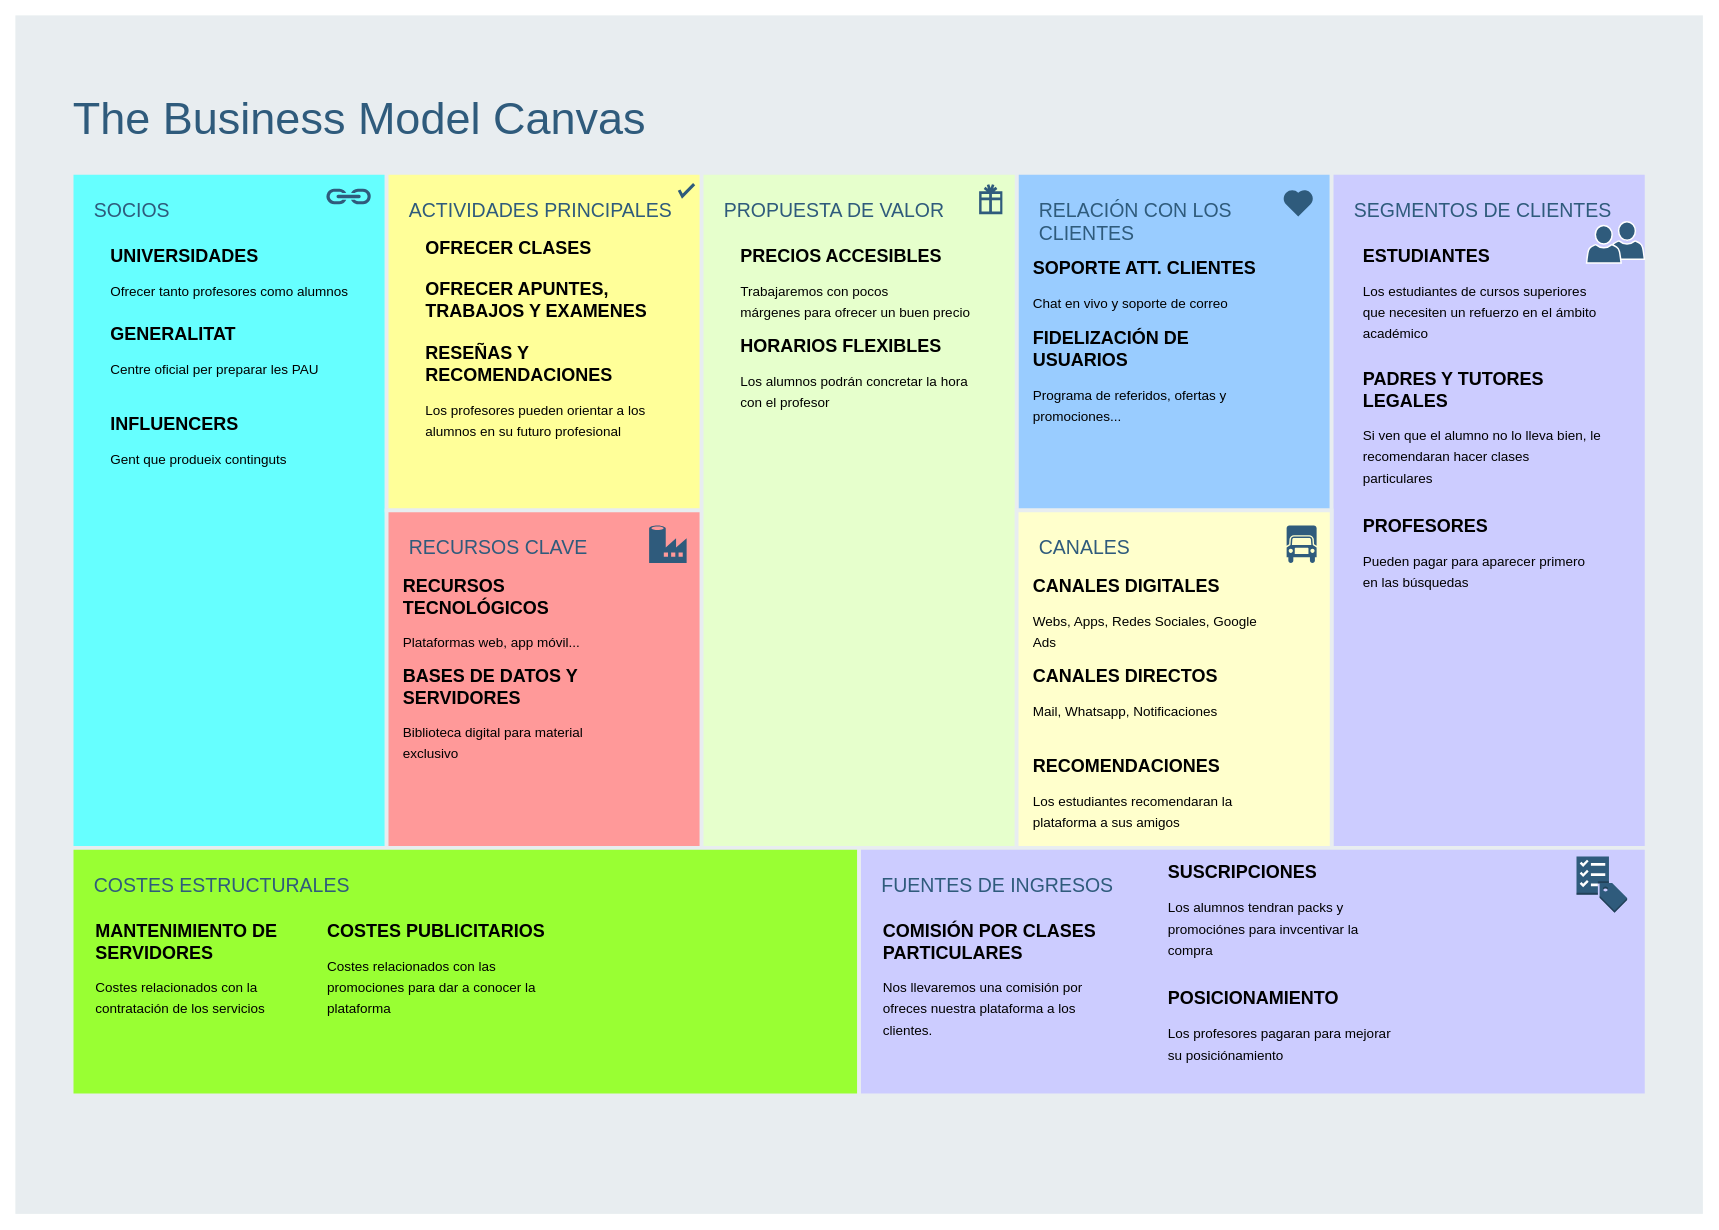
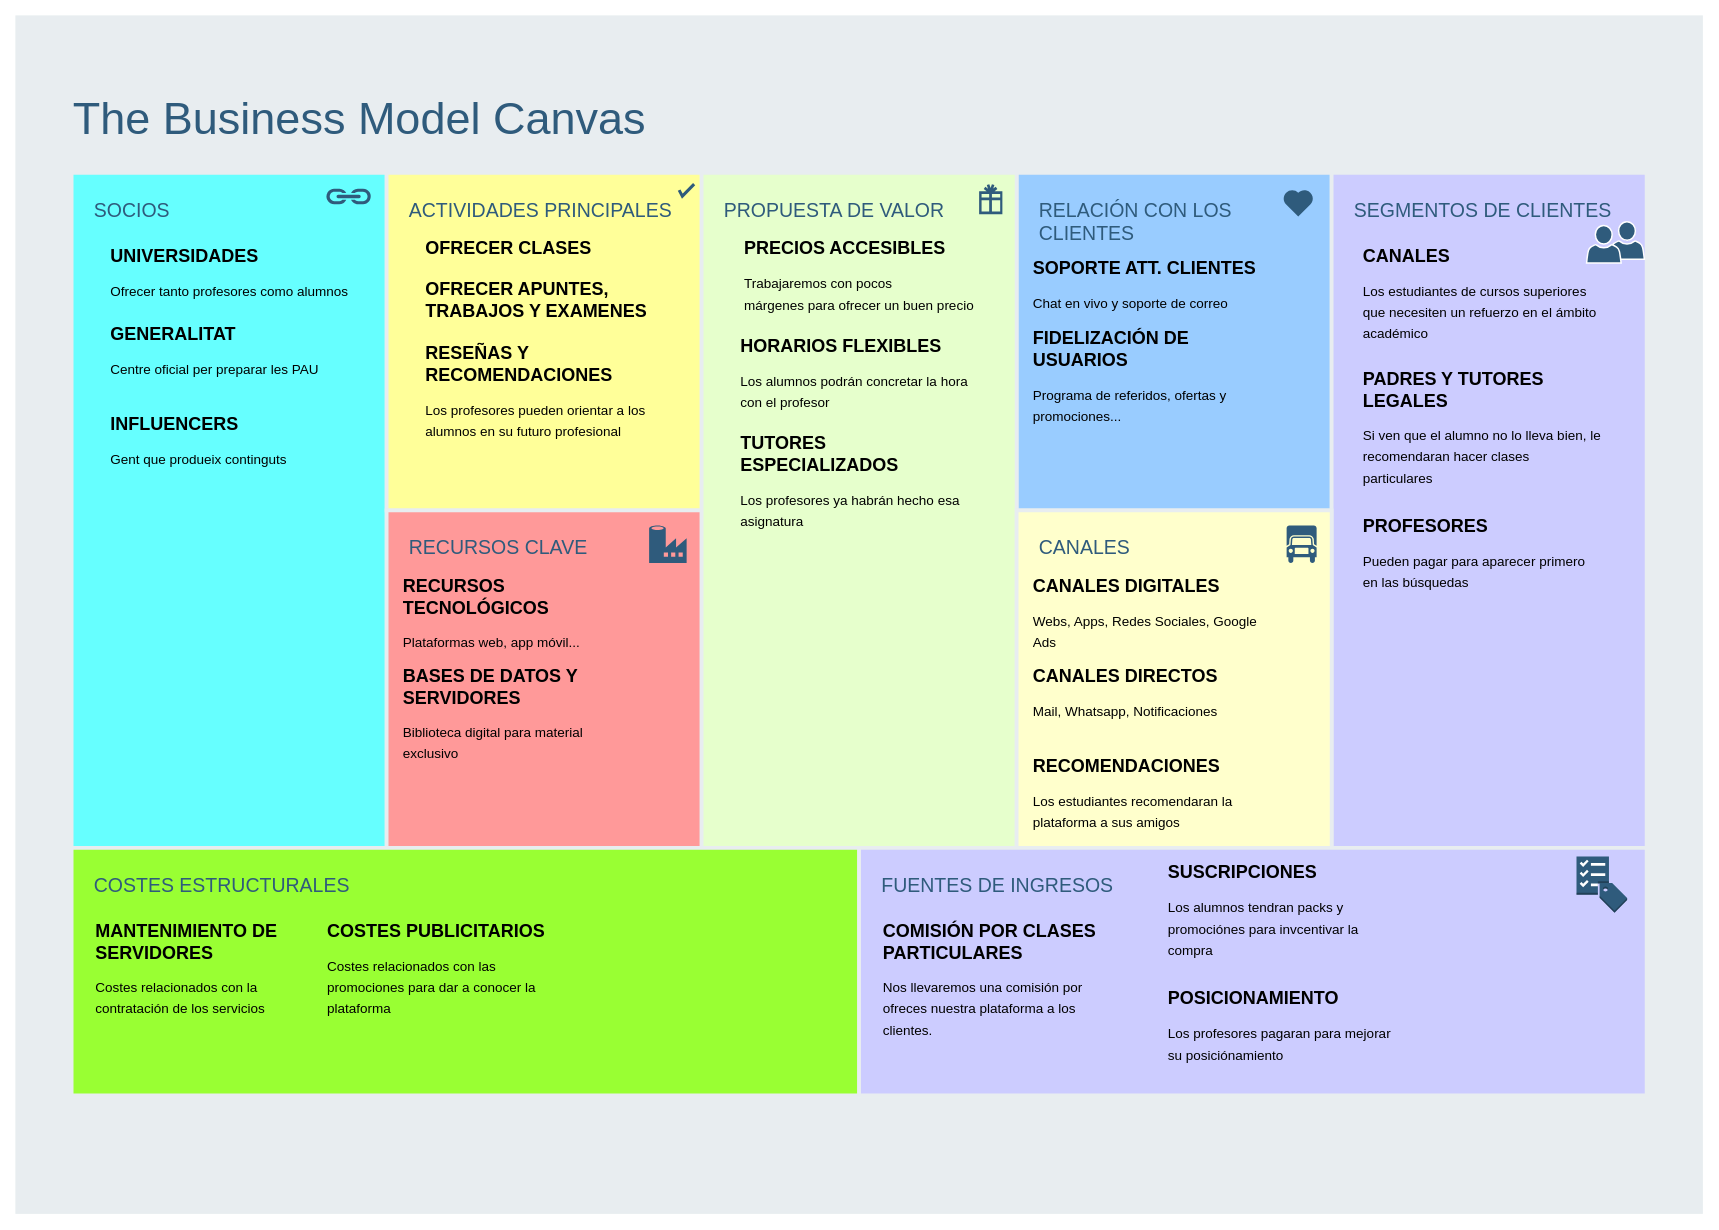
(1482, 256) -> (1482, 256)
(859, 285) -> (863, 278)
none -> (859, 484)
